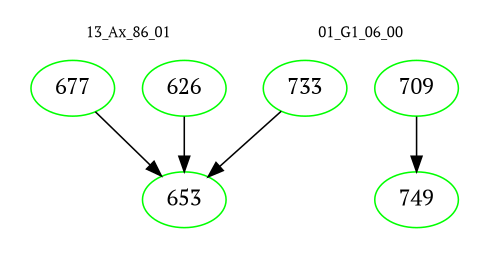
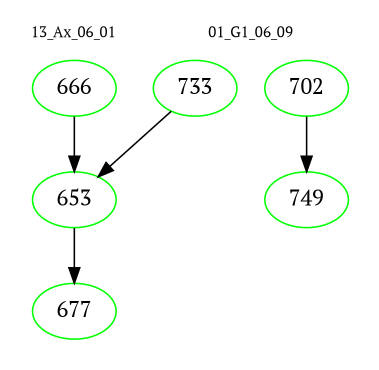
(129, 33) -> (74, 33)
(361, 33) -> (251, 33)
(184, 88) -> (74, 88)
(417, 88) -> (307, 88)
(123, 138) -> (74, 248)
